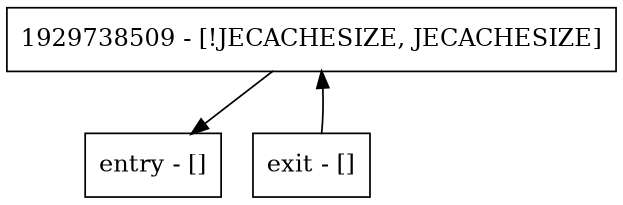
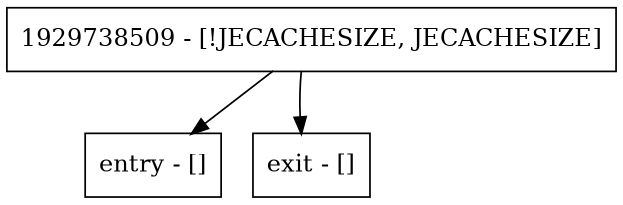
(323, 111) -> (300, 94)
